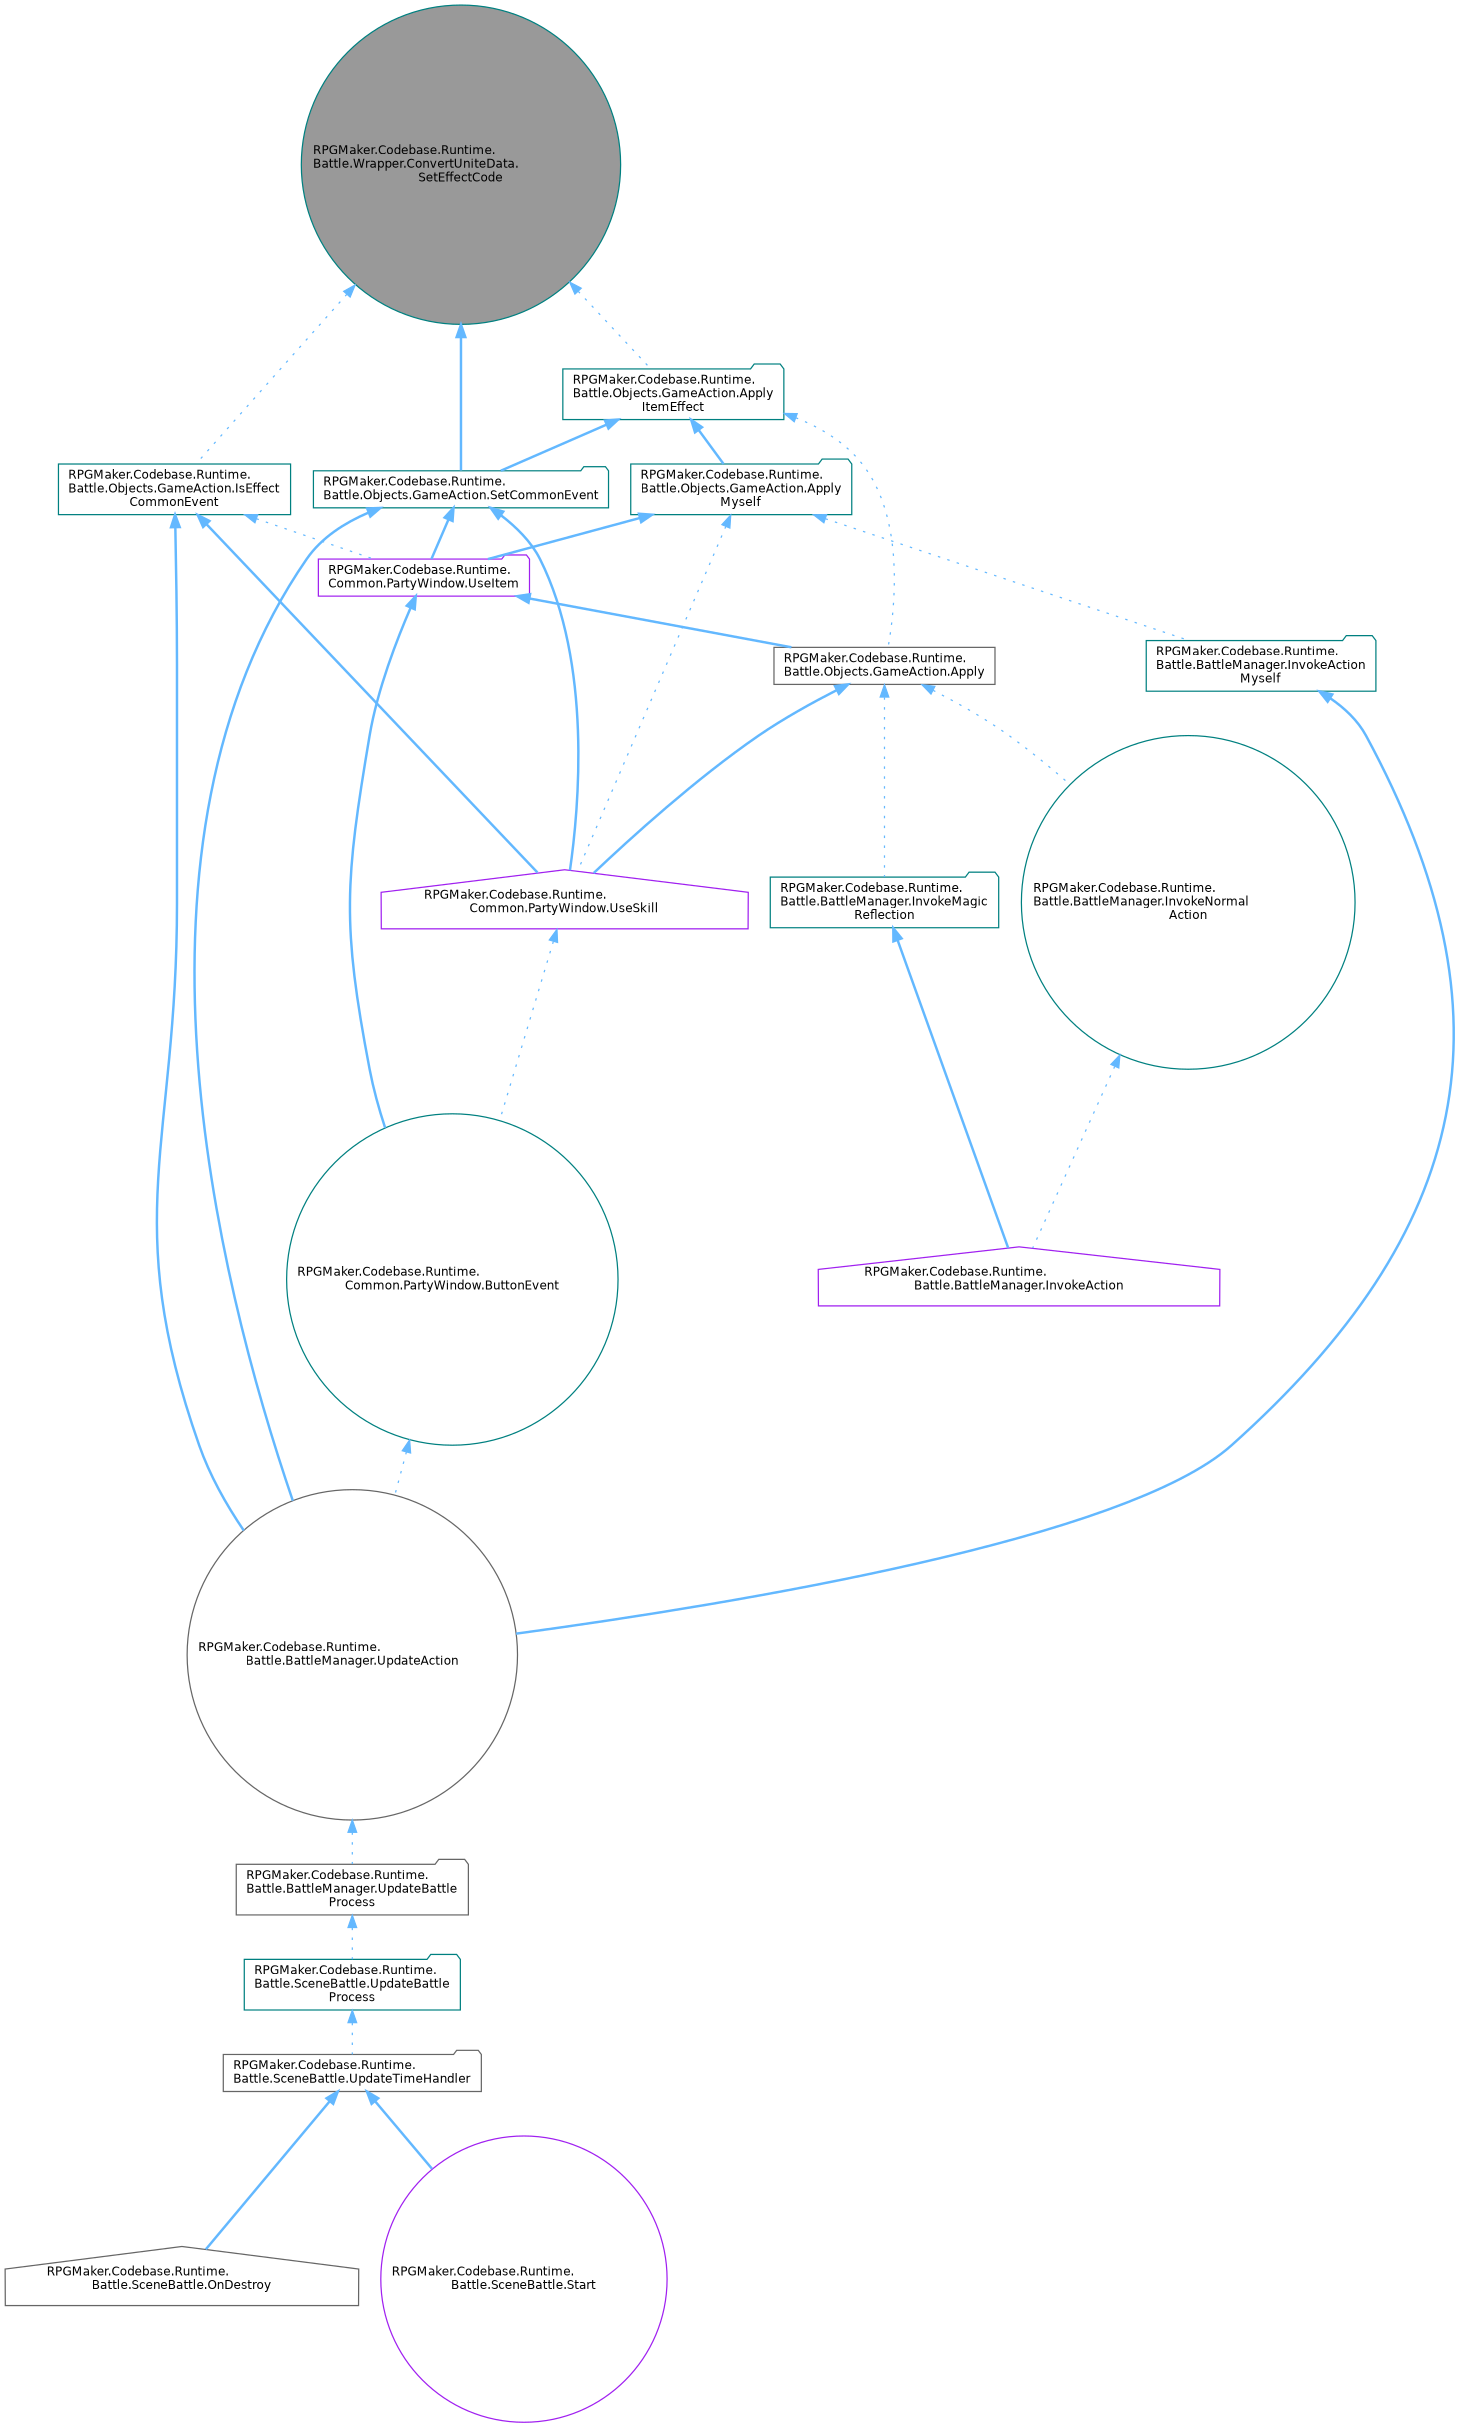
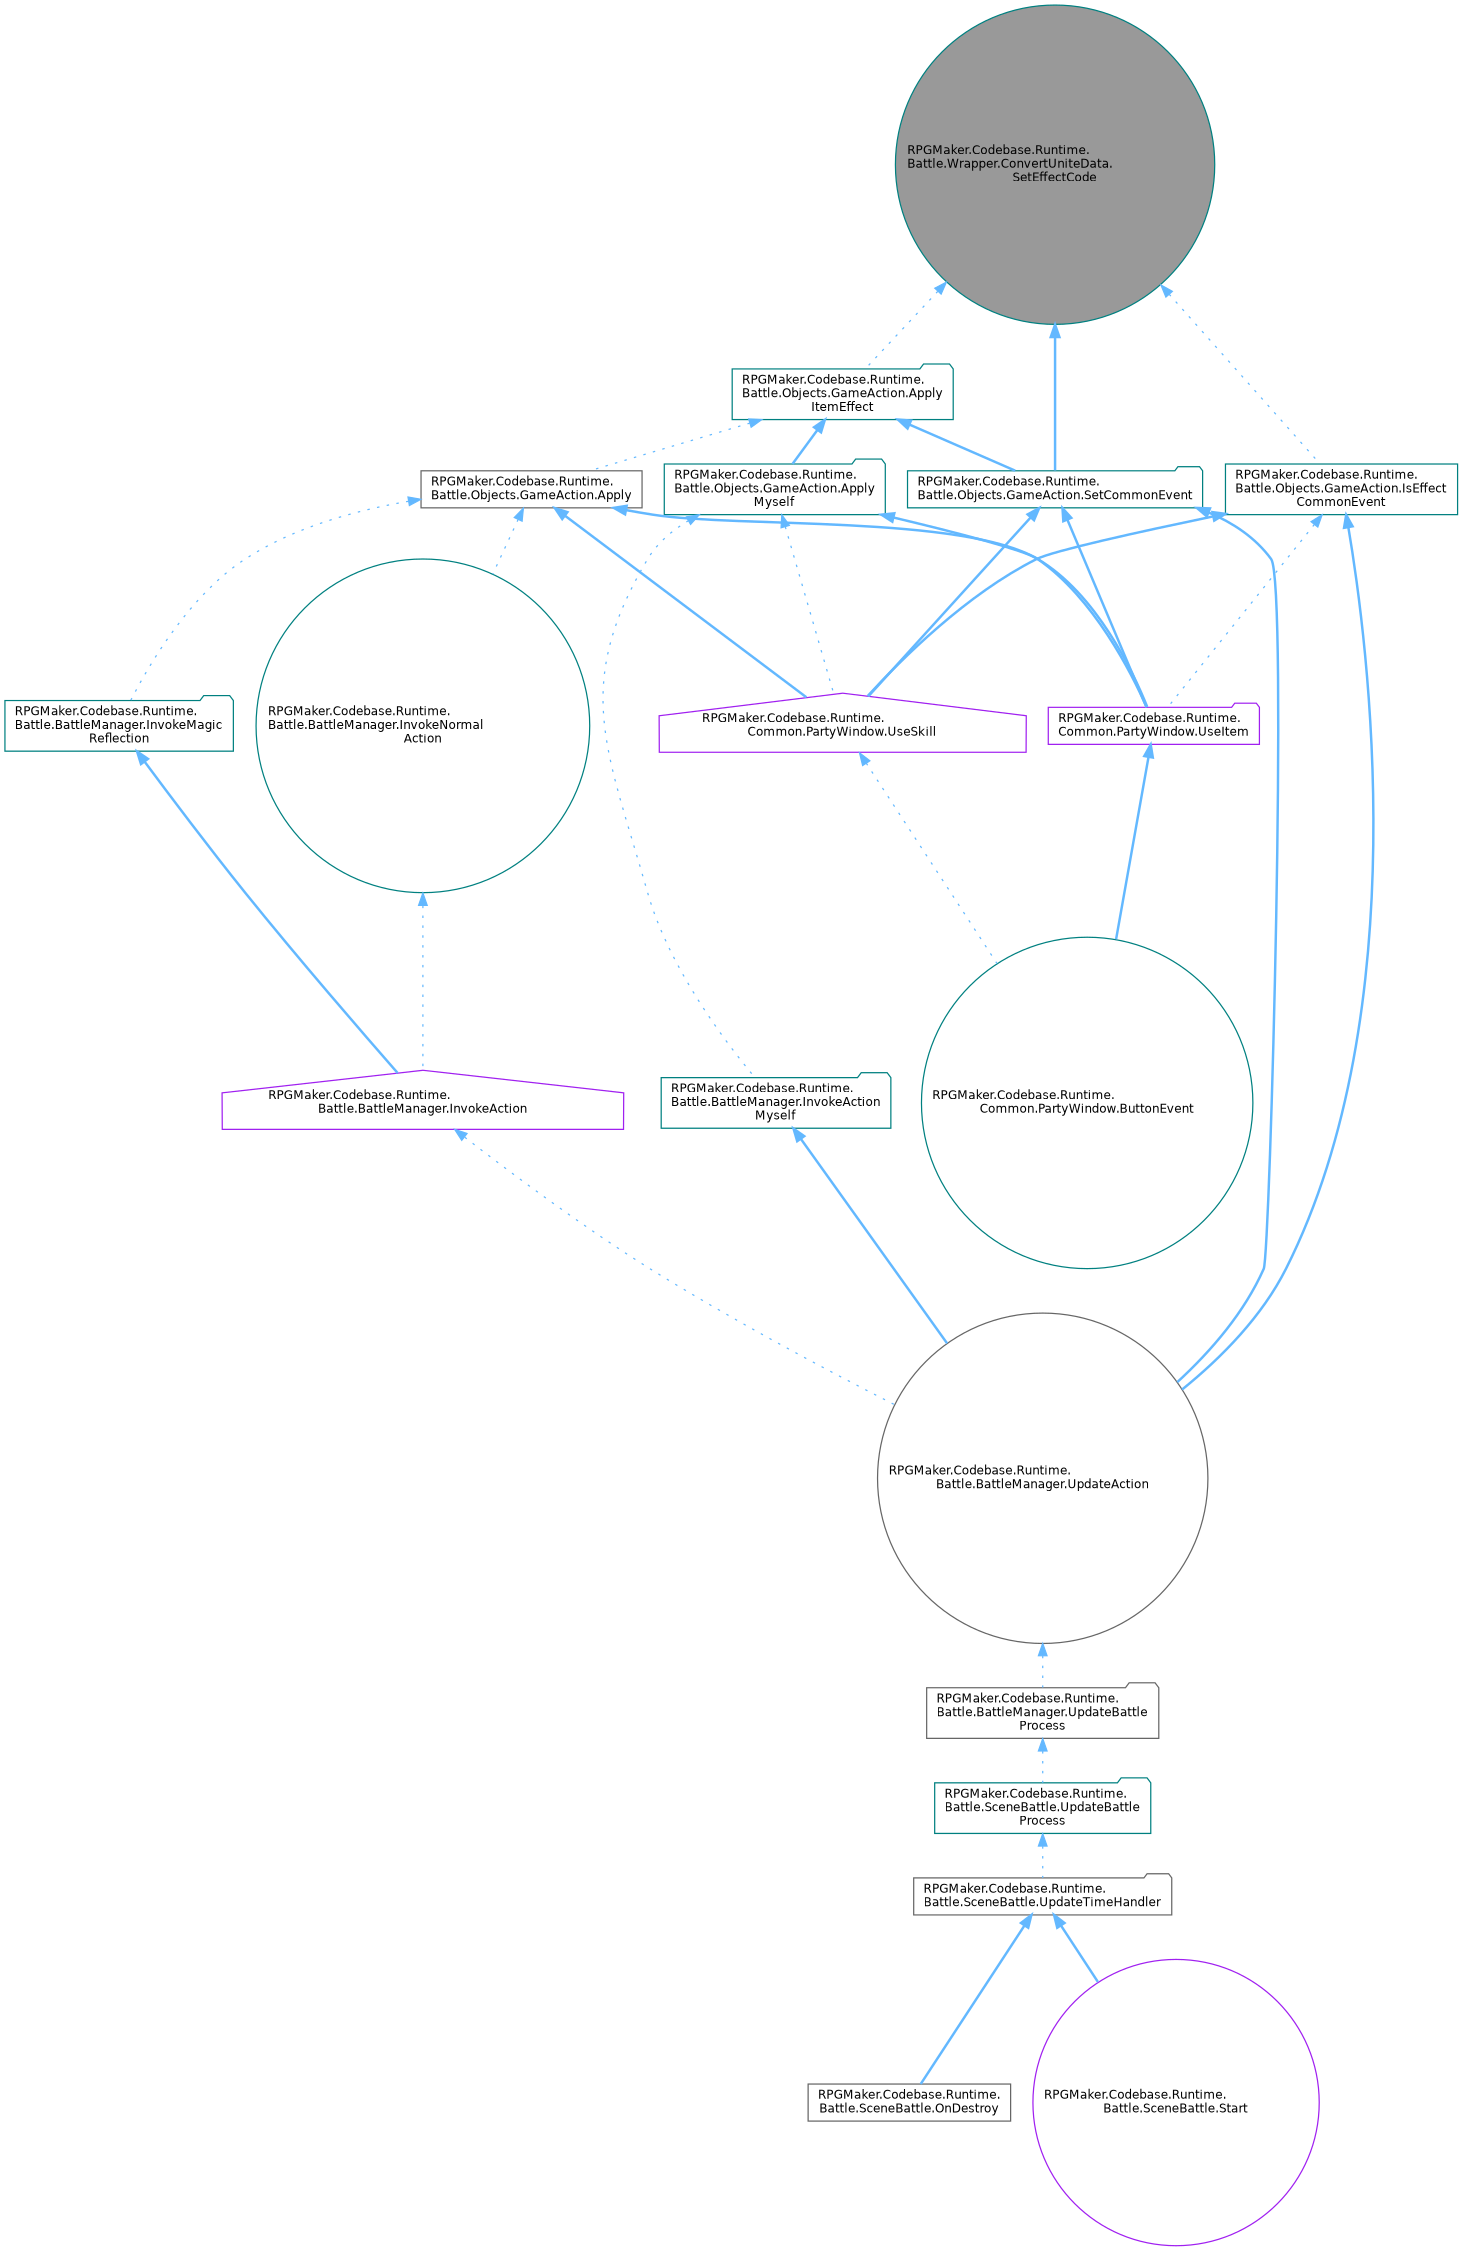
(660, 623) -> (912, 530)
(401, 1473) -> (672, 1282)
(182, 2279) -> (909, 2103)
